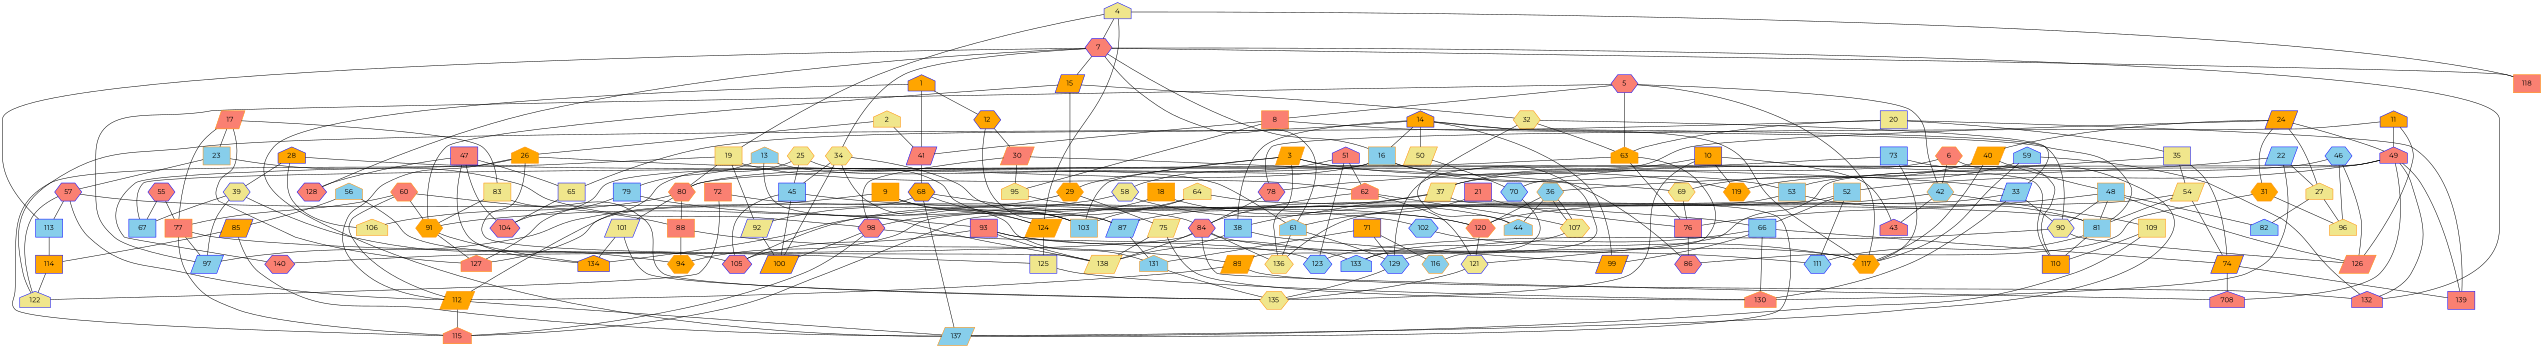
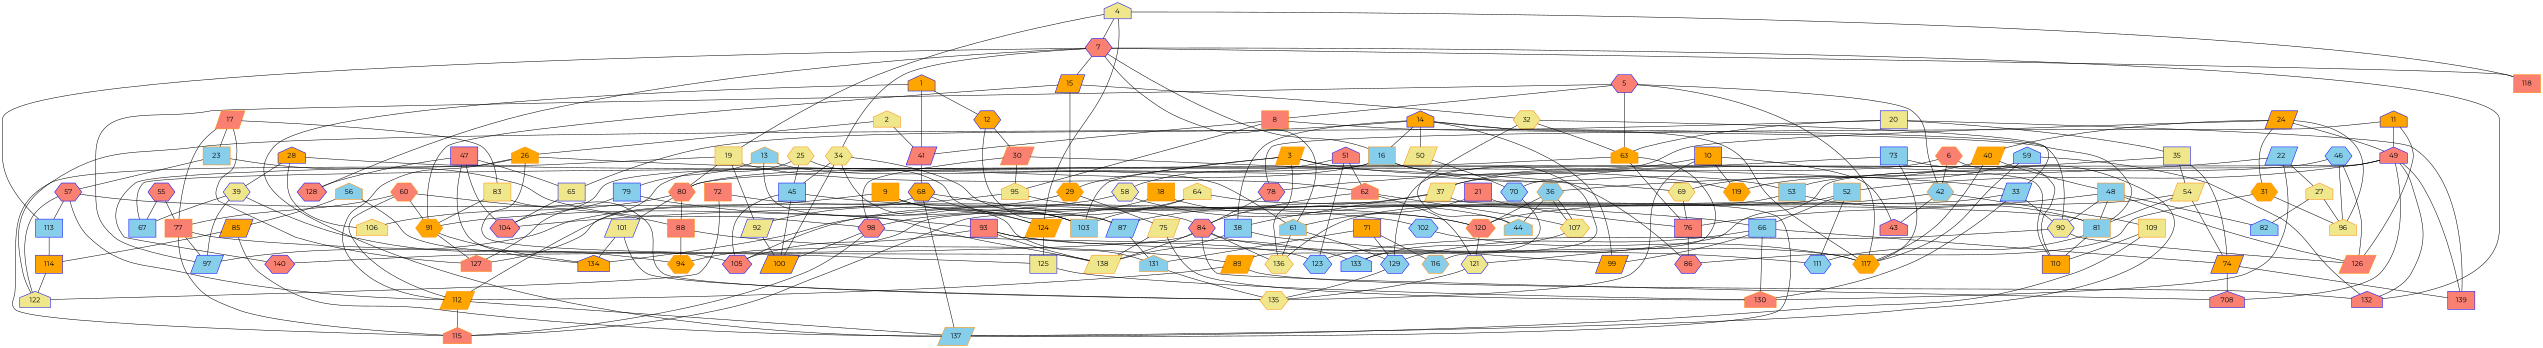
(2306, 155) -> (2358, 150)
none -> (760, 211)
